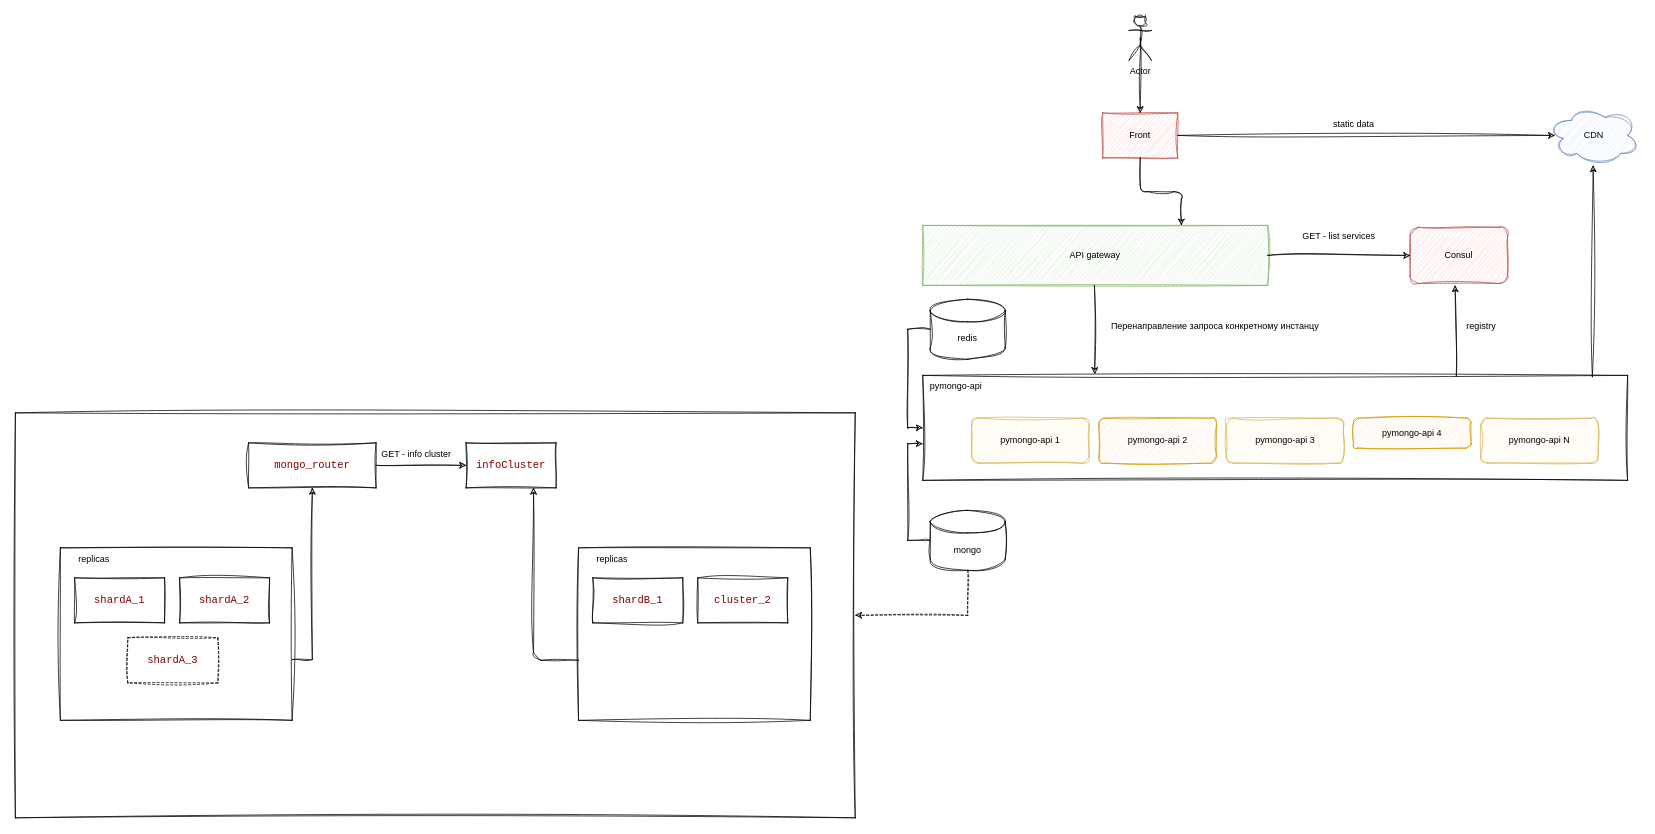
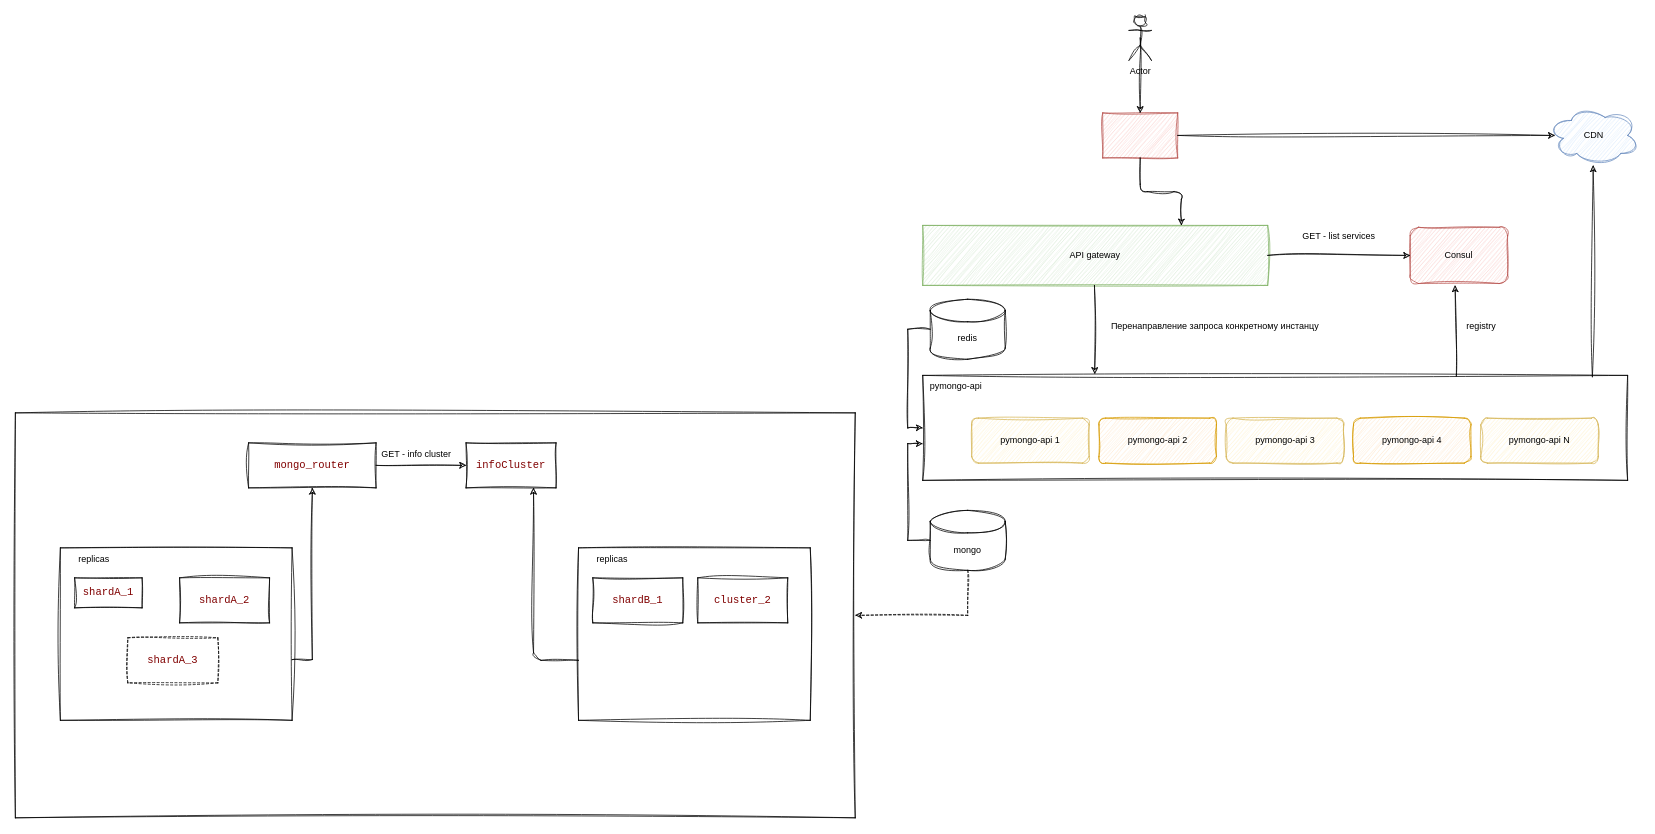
(1354, 124) -> none
(1140, 135) -> none
(1412, 433) -> (1412, 441)
(120, 600) -> (108, 593)
